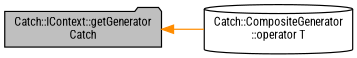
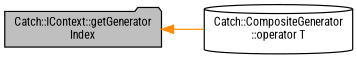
(83, 29) -> (83, 29)
